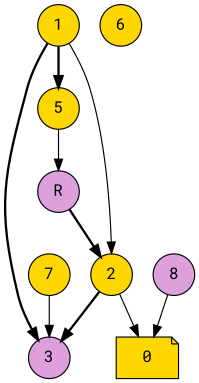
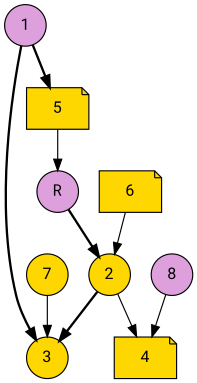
(59, 25) -> (25, 25)
(121, 25) -> (130, 192)
(59, 108) -> (58, 108)
(102, 140) -> (121, 228)
(49, 358) -> (47, 358)
(147, 358) -> (145, 358)
